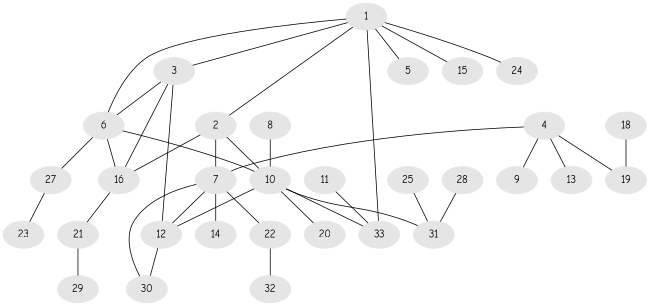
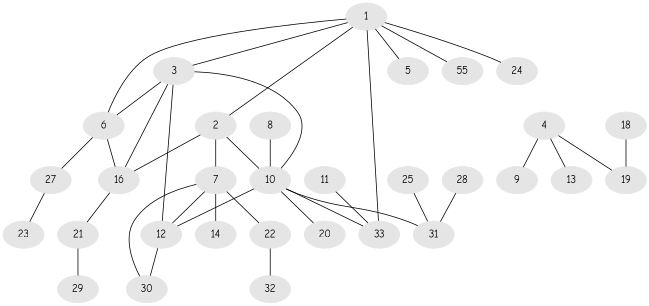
(462, 71) -> (462, 71)
(383, 139) -> none
(189, 149) -> (279, 95)
